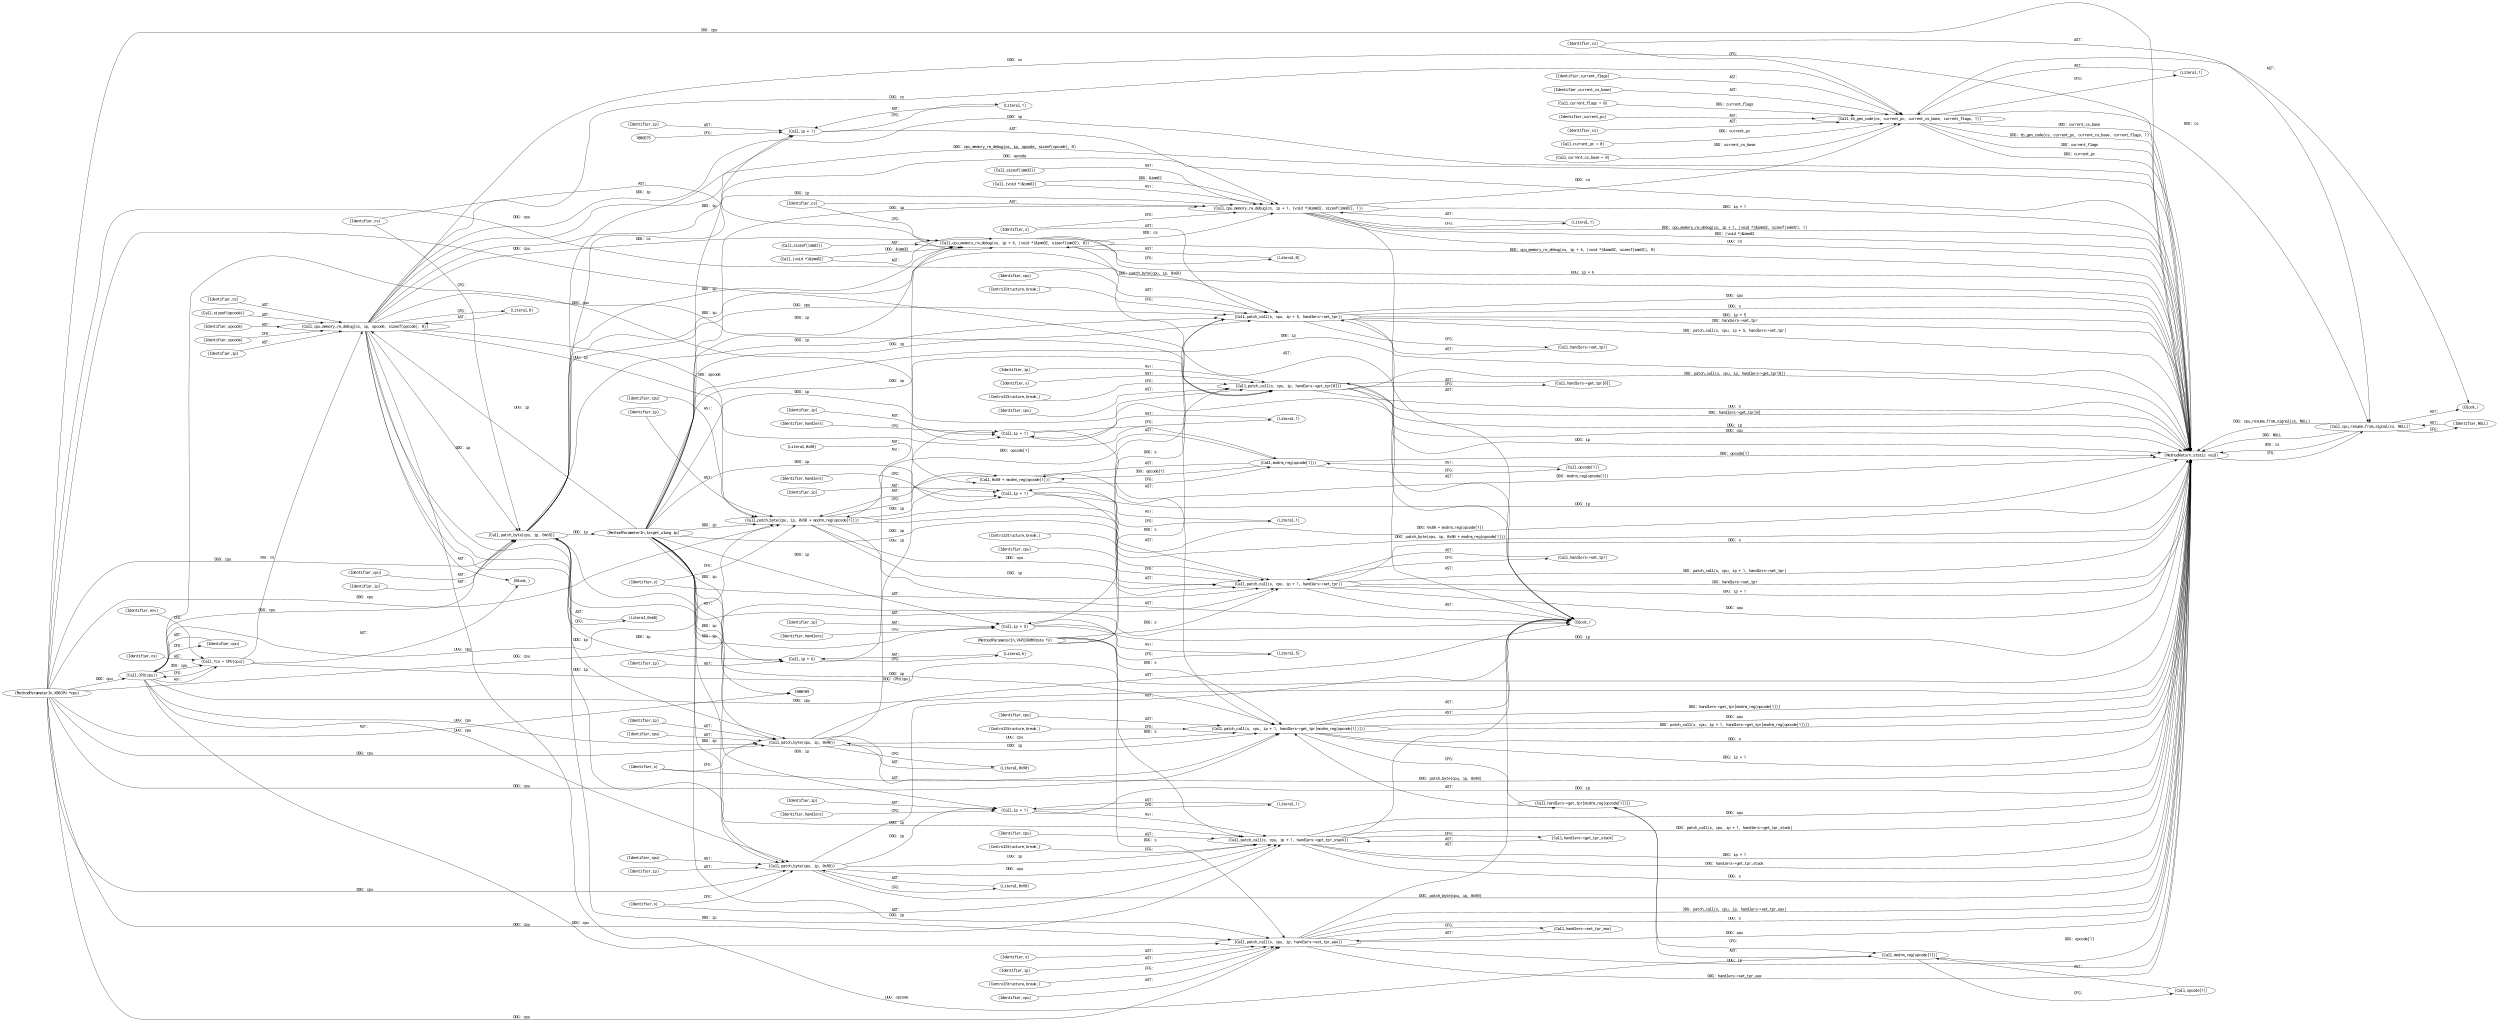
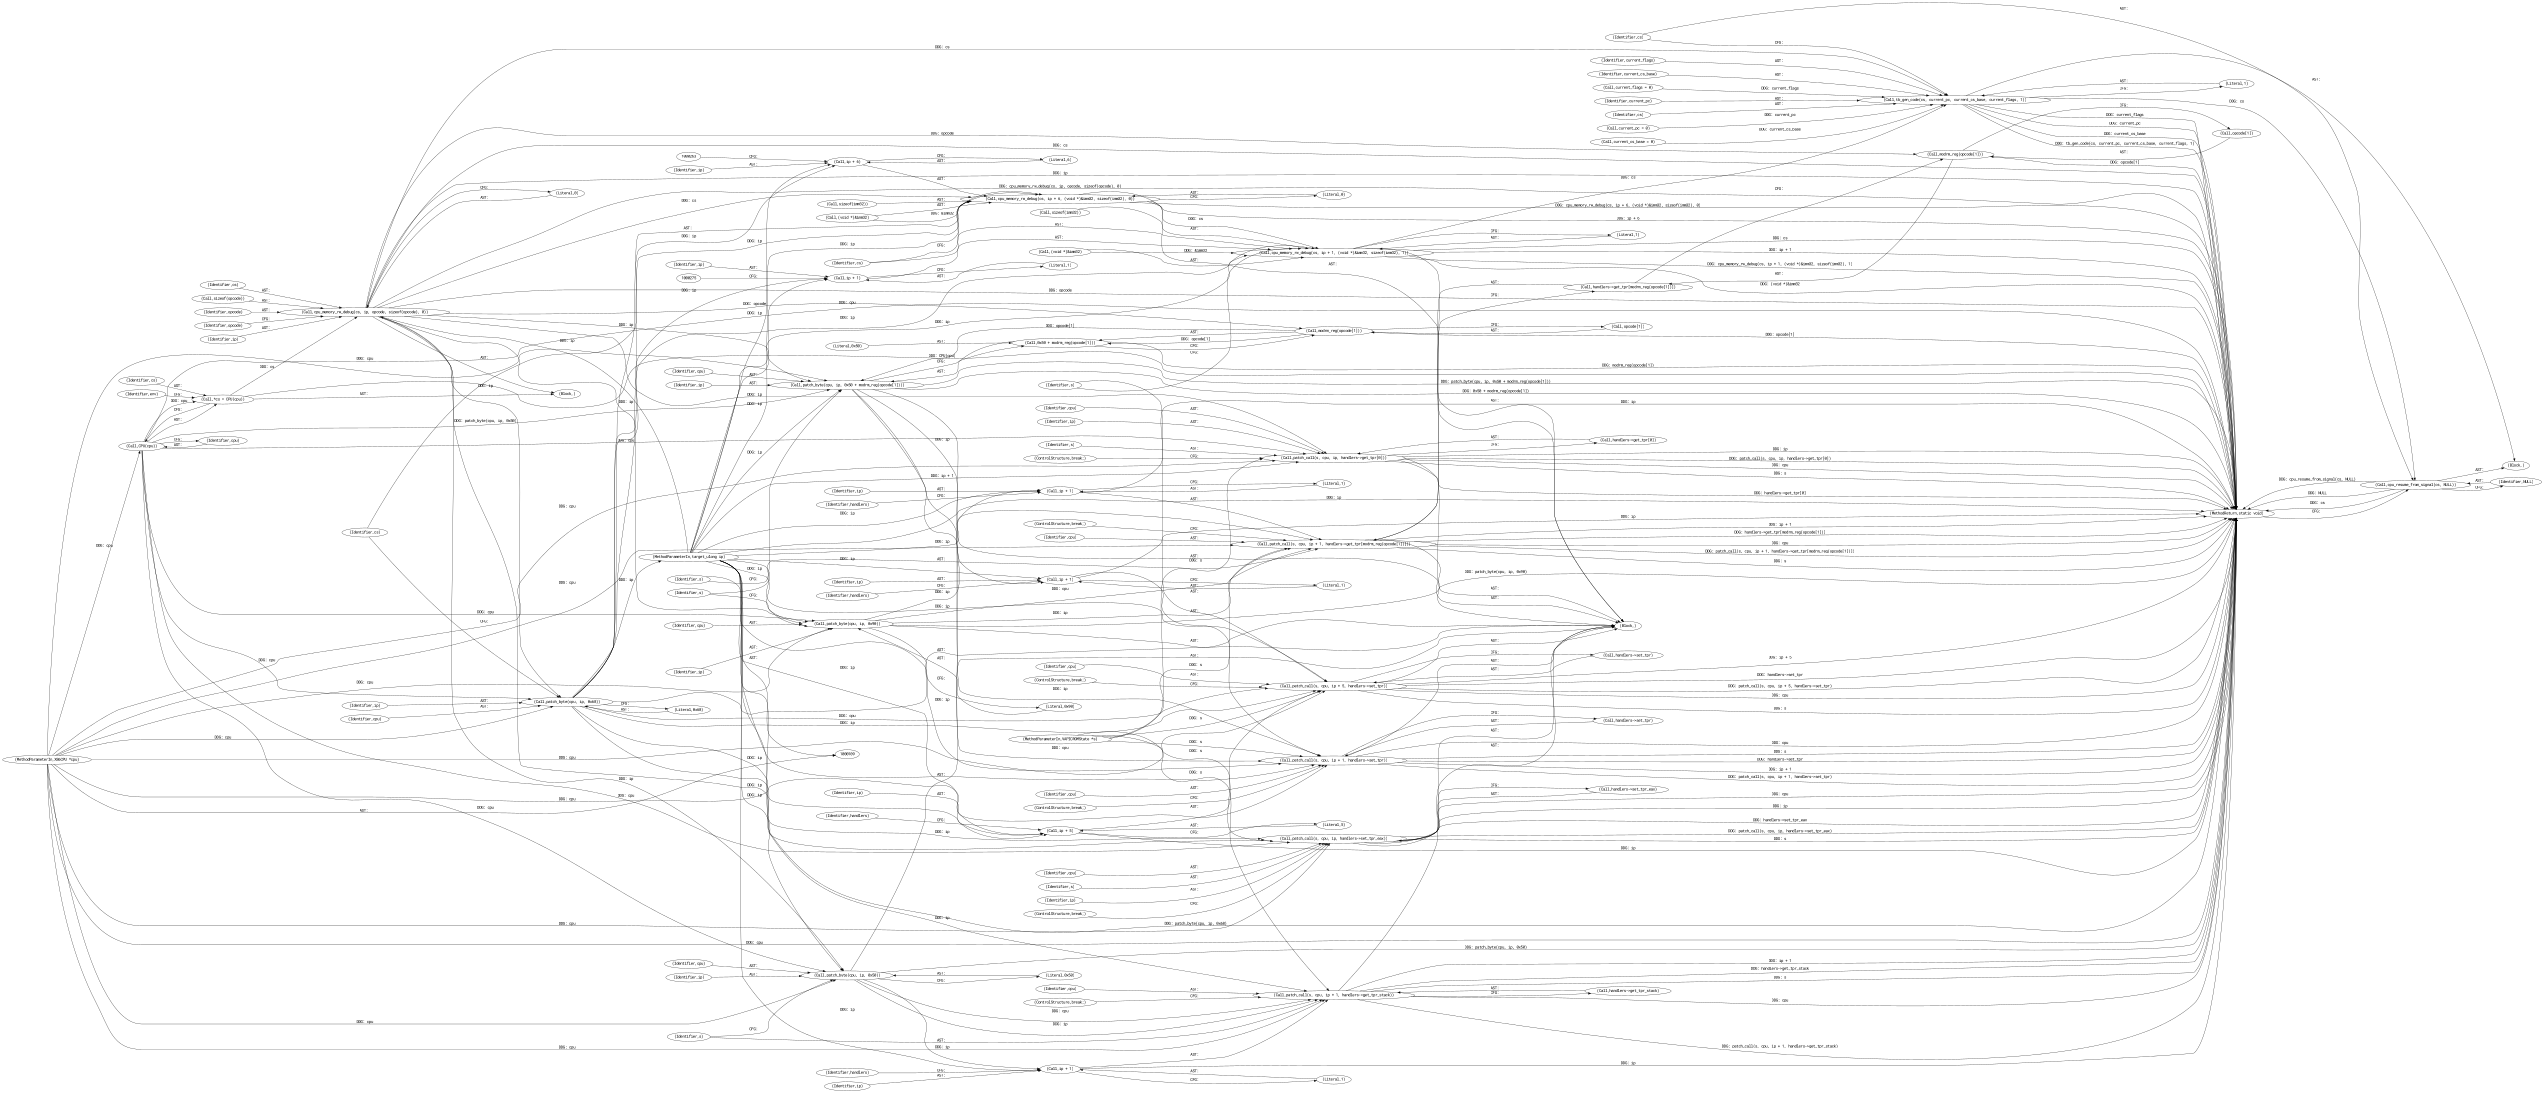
none -> (689, 157)
(897, 381) -> (942, 476)
(463, 650) -> (485, 421)
